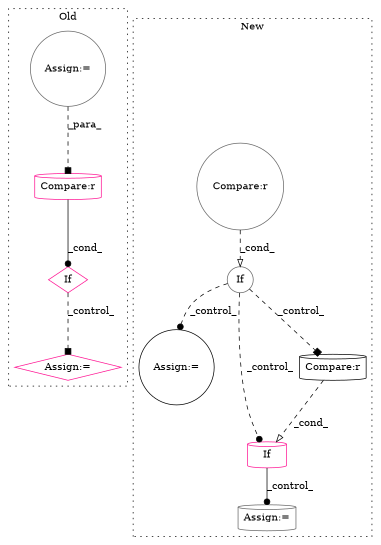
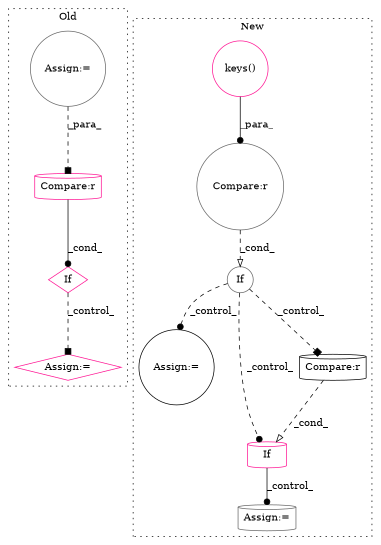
none -> (240, 69)
